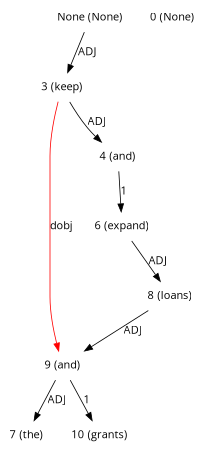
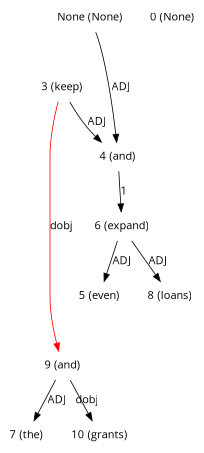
(78, 49) -> (108, 83)
none -> (100, 296)
(120, 329) -> none
(87, 400) -> (87, 400)
